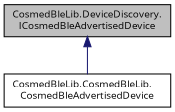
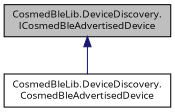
(87, 91) -> (87, 91)
